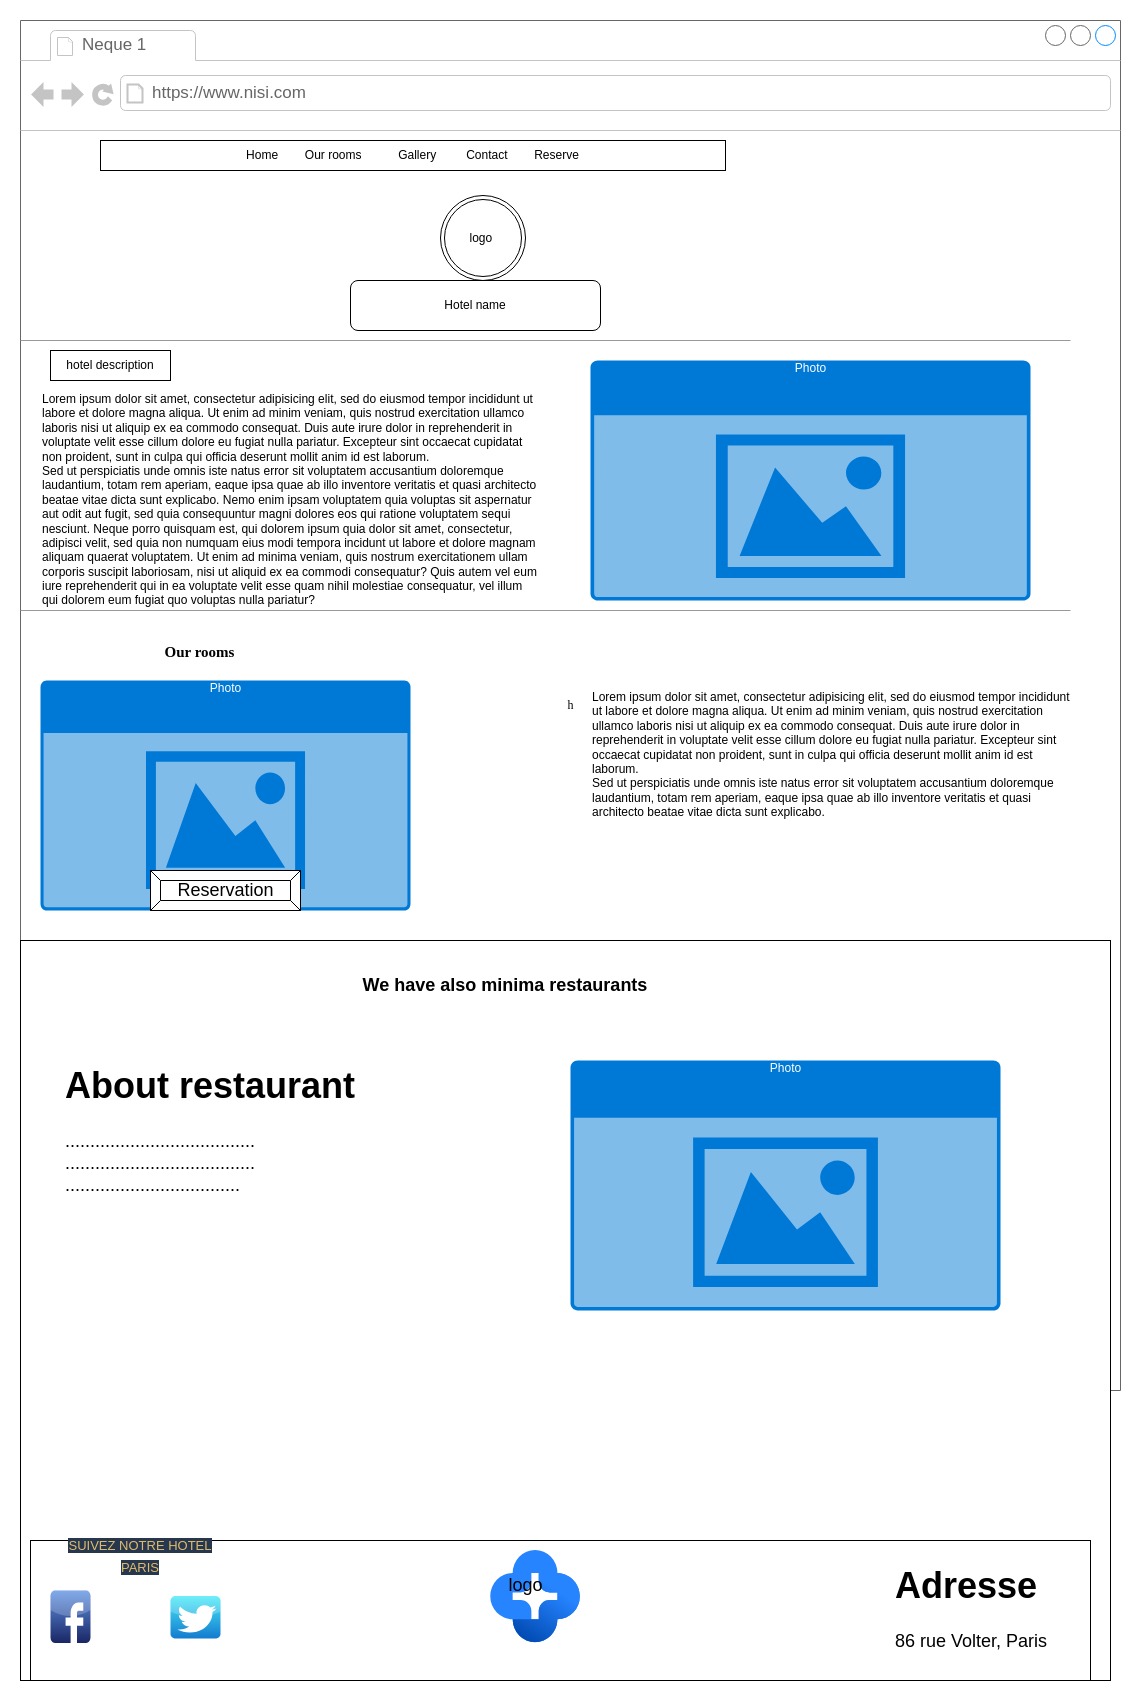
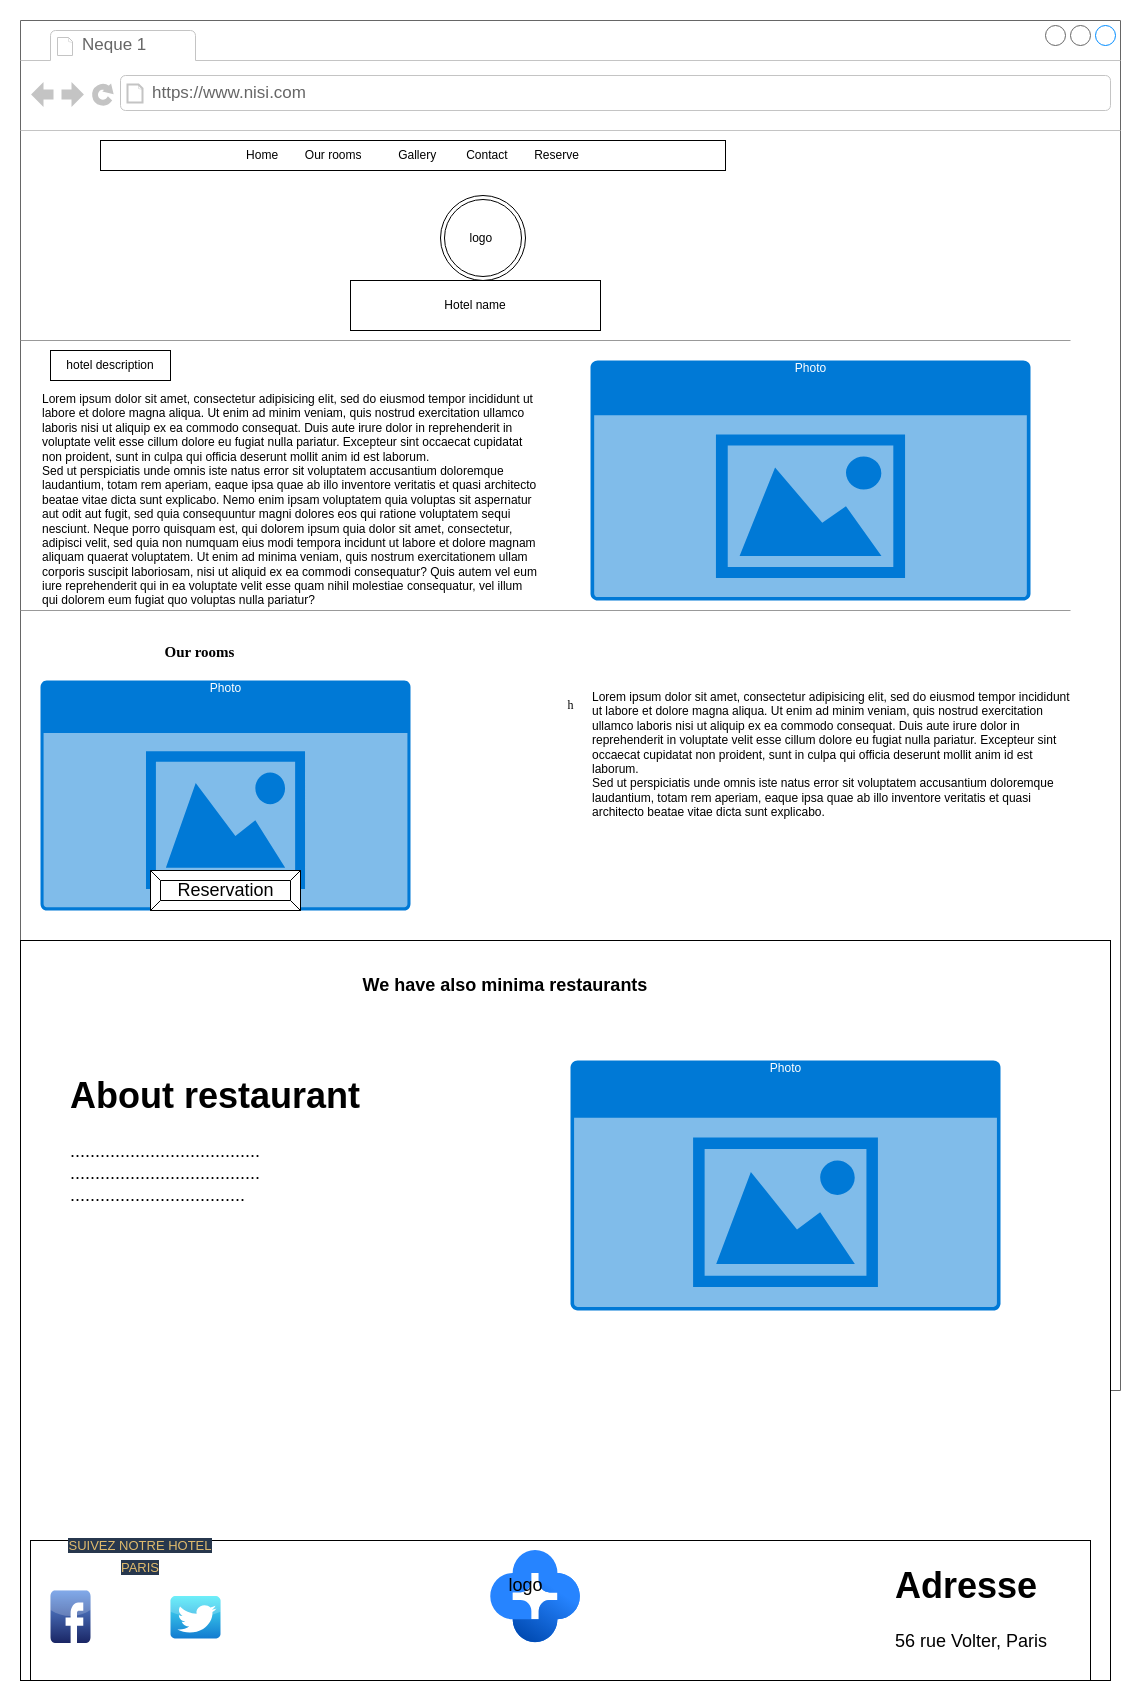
(476, 306) -> (476, 306)
(211, 1176) -> (216, 1186)
(982, 1573) -> (982, 1573)
